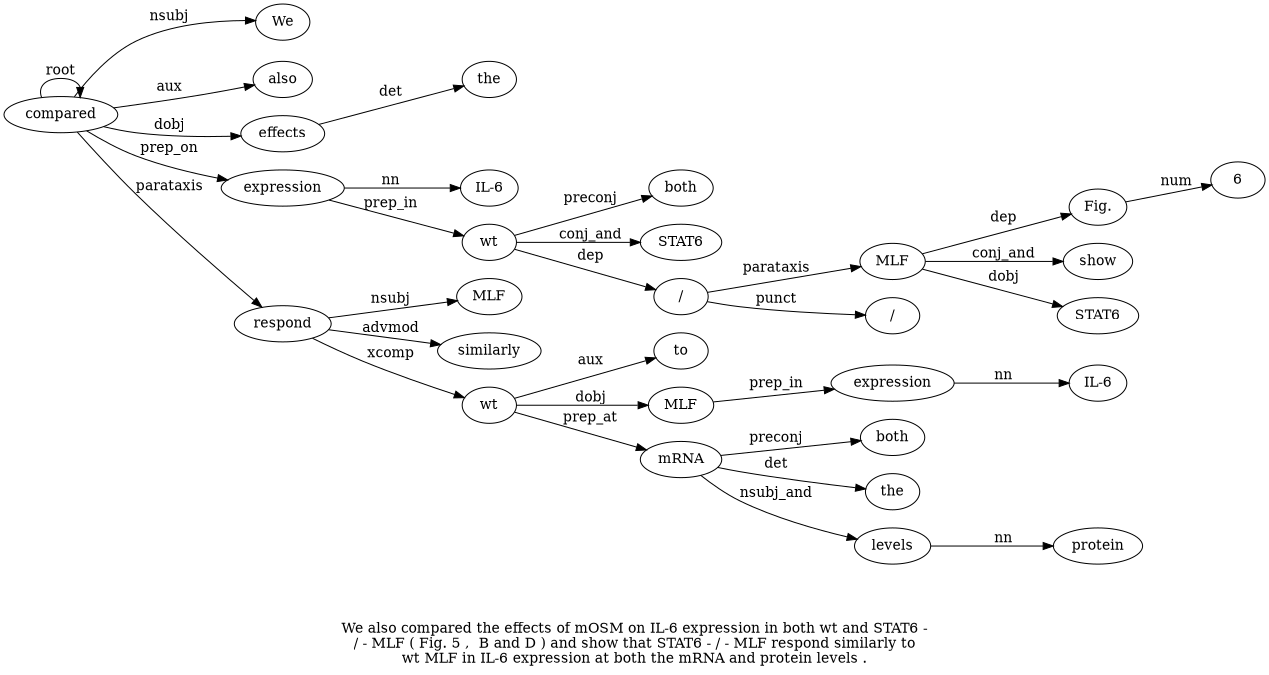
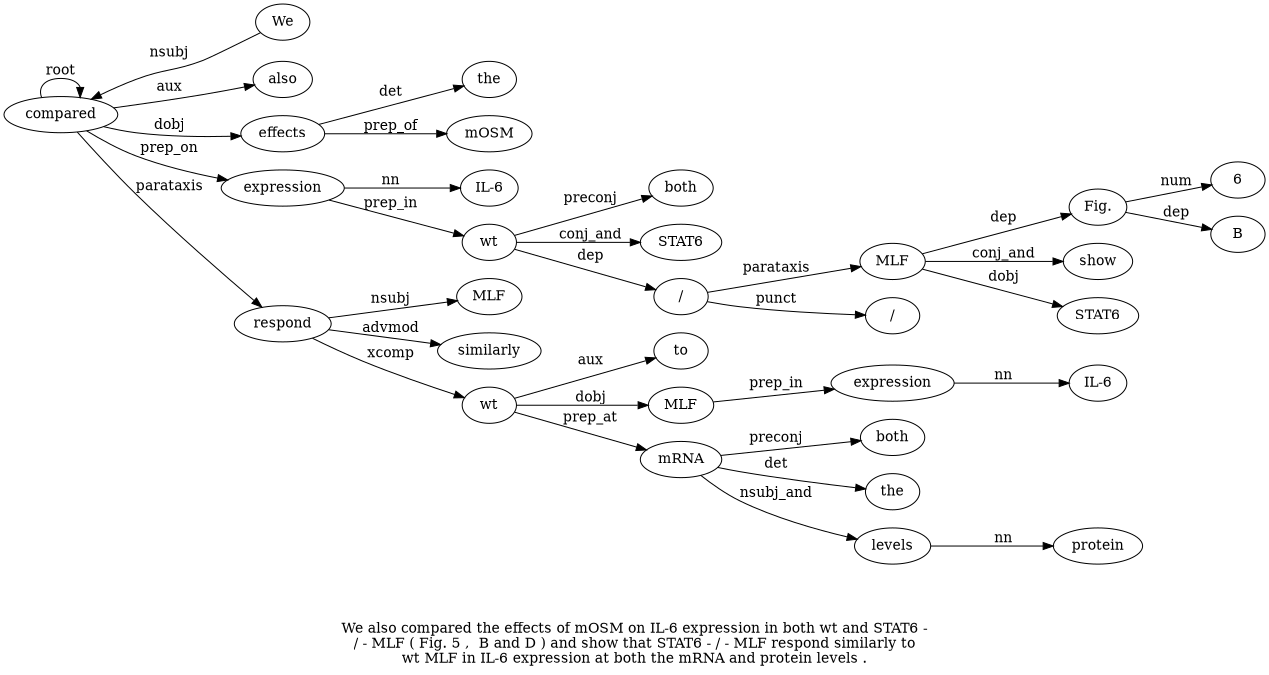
(149, 36) -> (182, 67)
none -> (489, 134)
none -> (1238, 234)
